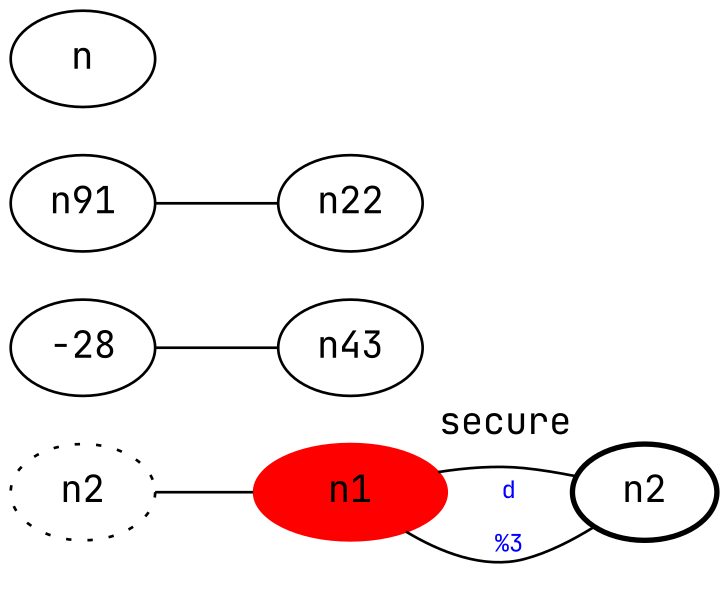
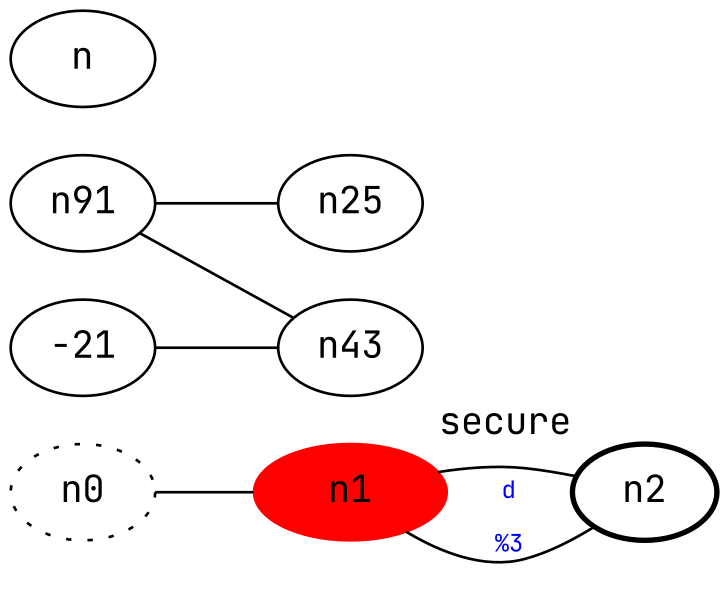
(350, 203) -> (350, 203)
none -> (217, 276)
(83, 348) -> (83, 348)
(83, 492) -> (83, 492)
